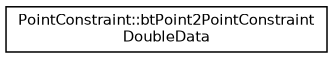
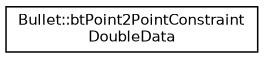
(167, 29) -> (132, 29)
